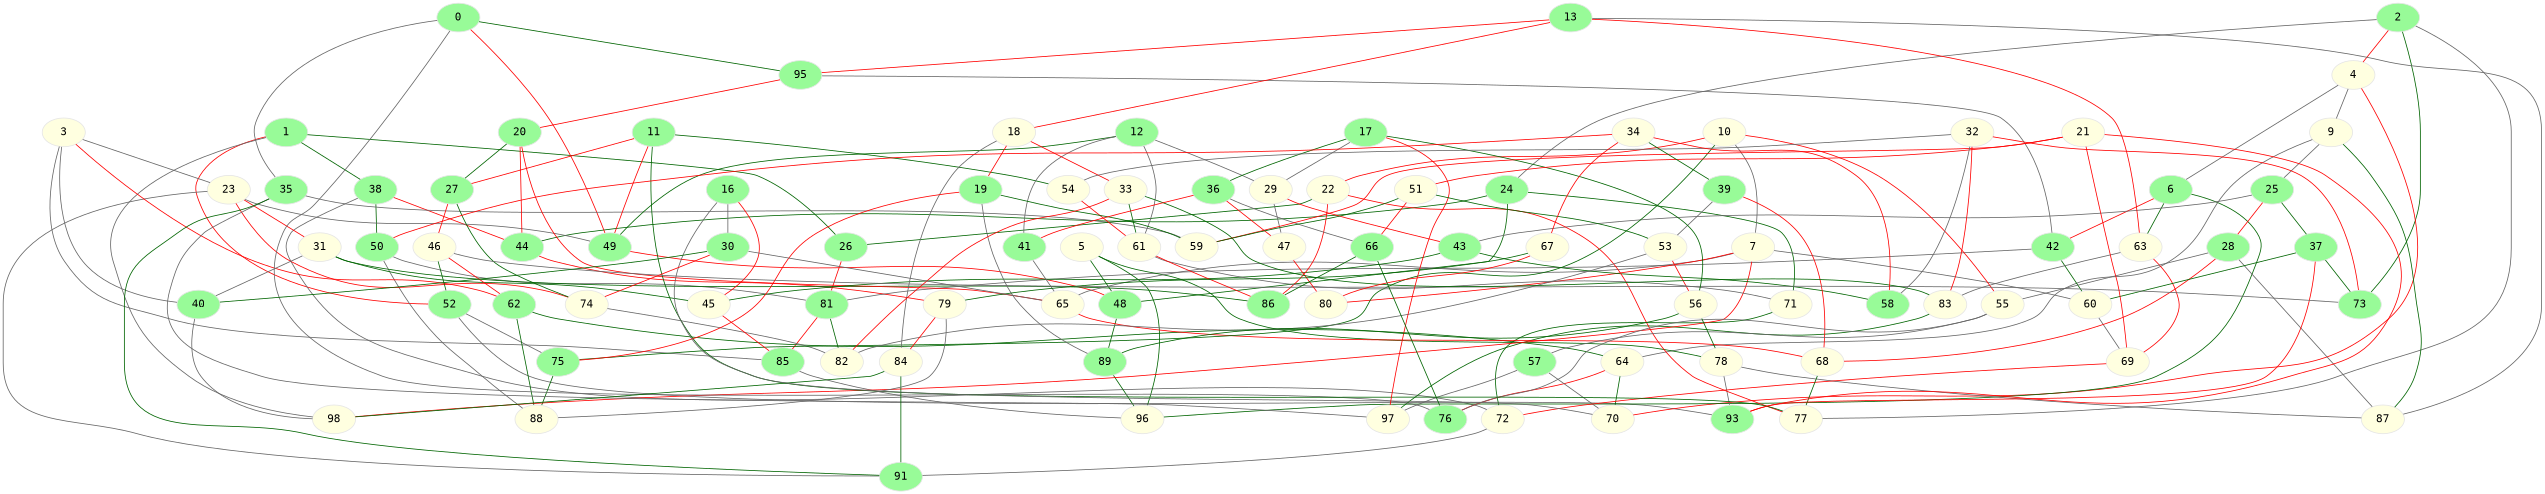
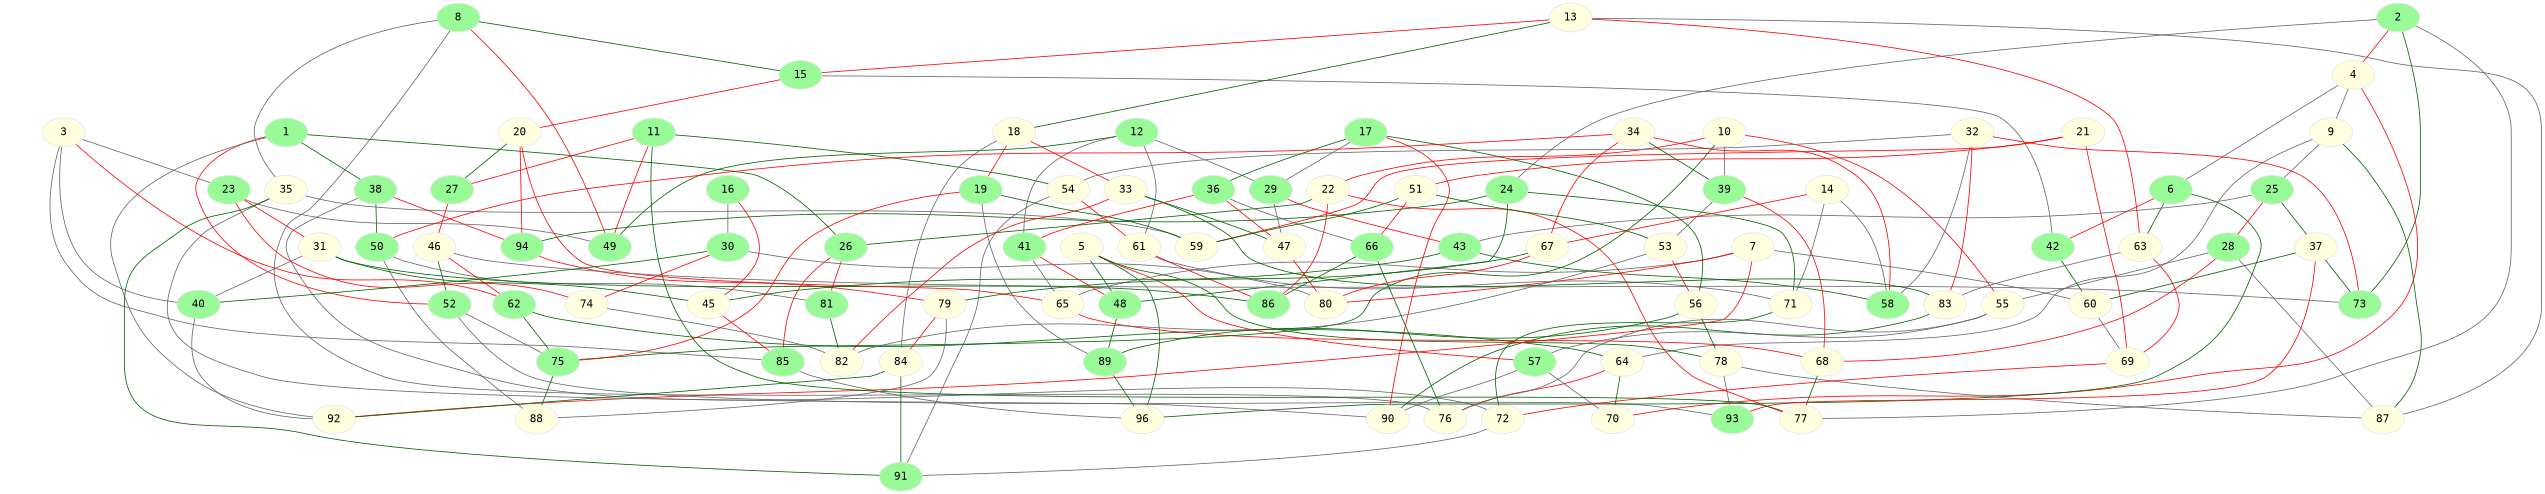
(458, 18) -> (458, 18)
(1571, 18) -> (1571, 18)
(800, 75) -> (800, 75)
(1292, 75) -> (1292, 75)
(520, 132) -> (520, 132)
(1756, 186) -> (1724, 164)
(229, 190) -> (229, 190)
(286, 190) -> (286, 190)
(1271, 190) -> (1271, 190)
none -> (1827, 190)
(1132, 218) -> (1234, 226)
(522, 247) -> (522, 247)
(2316, 247) -> (2316, 247)
(880, 267) -> (1069, 274)
(503, 268) -> none
(1261, 270) -> none
(895, 276) -> (1030, 266)
(805, 333) -> (792, 303)
none -> (1351, 345)
(525, 362) -> (536, 333)
(2278, 379) -> none
(1060, 397) -> none
(334, 419) -> (334, 419)
(1388, 419) -> (1388, 419)
(1445, 419) -> (1445, 419)
(267, 454) -> (973, 320)
